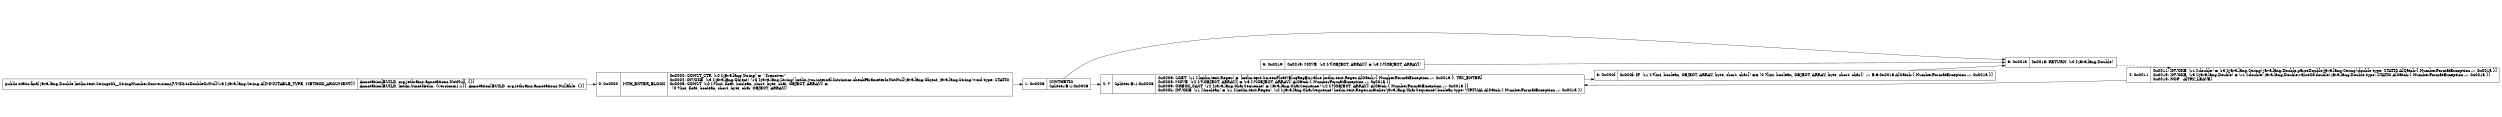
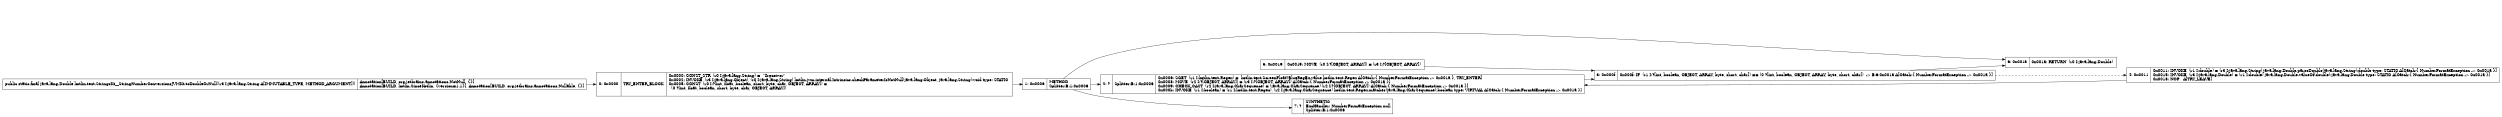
(1713, 63) -> (1508, 69)
(2142, 66) -> (2059, 75)
(1061, 82) -> (1059, 82)
(644, 84) -> (643, 84)
none -> (1342, 106)
